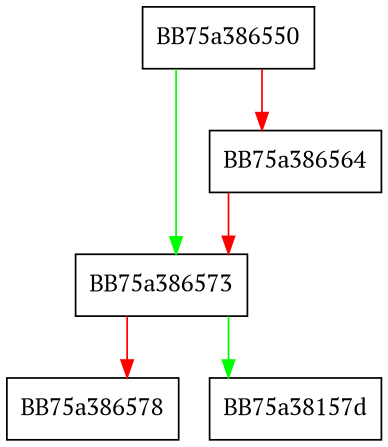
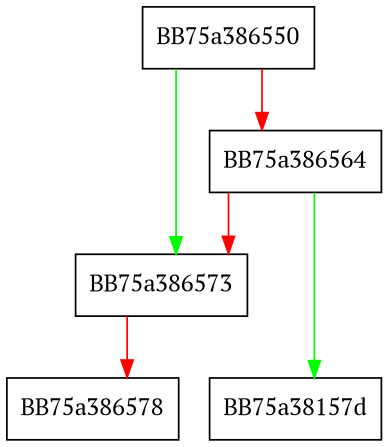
(229, 338) -> (314, 277)
